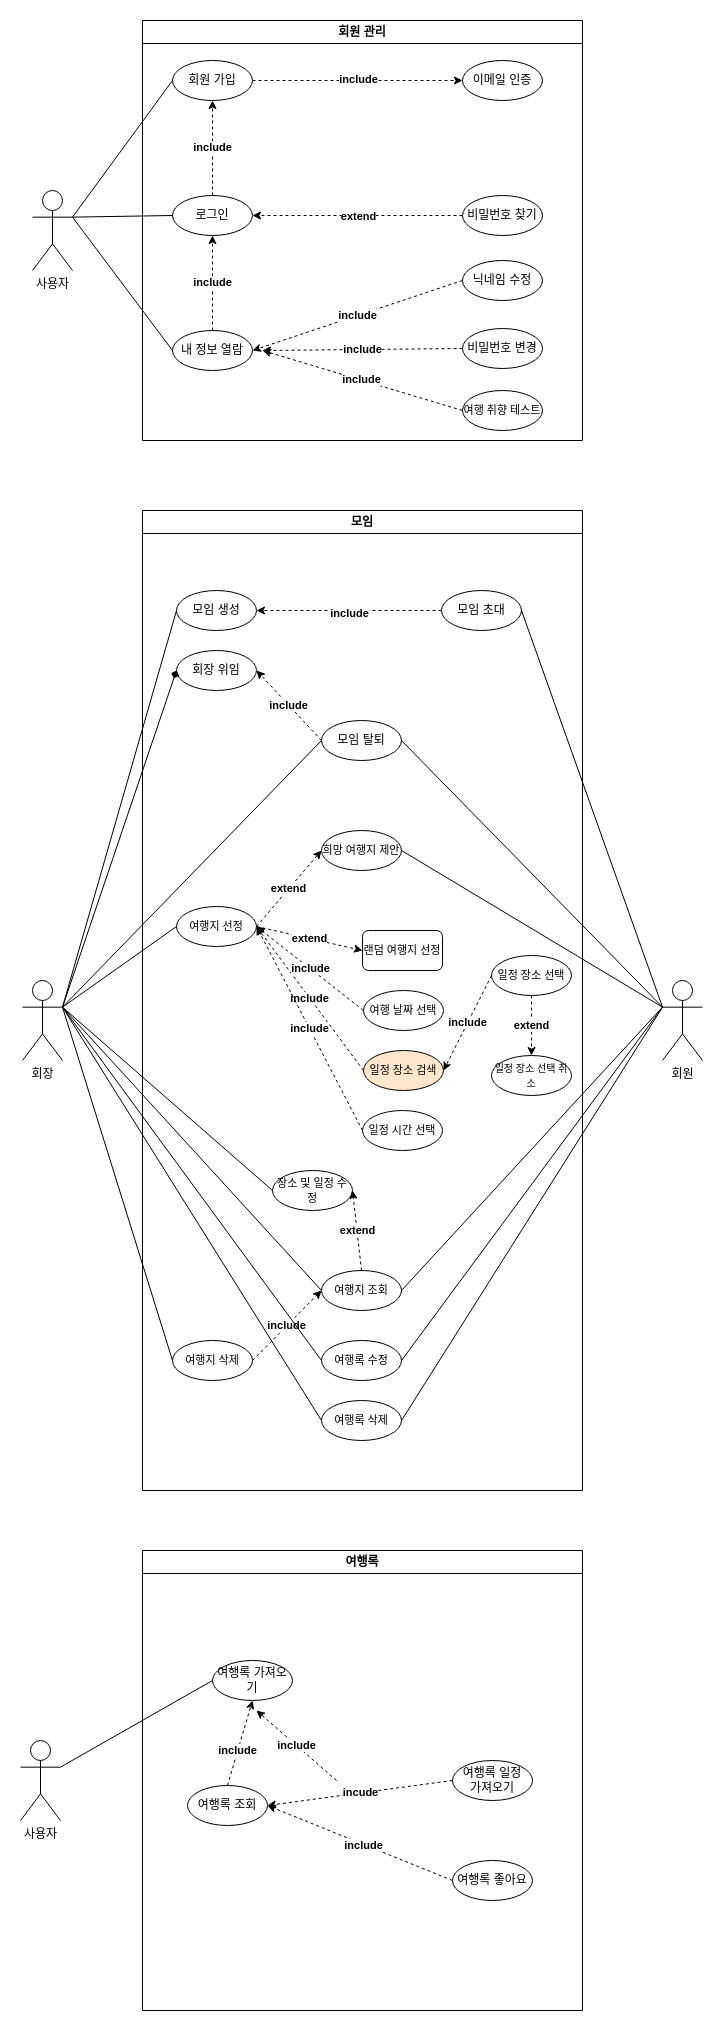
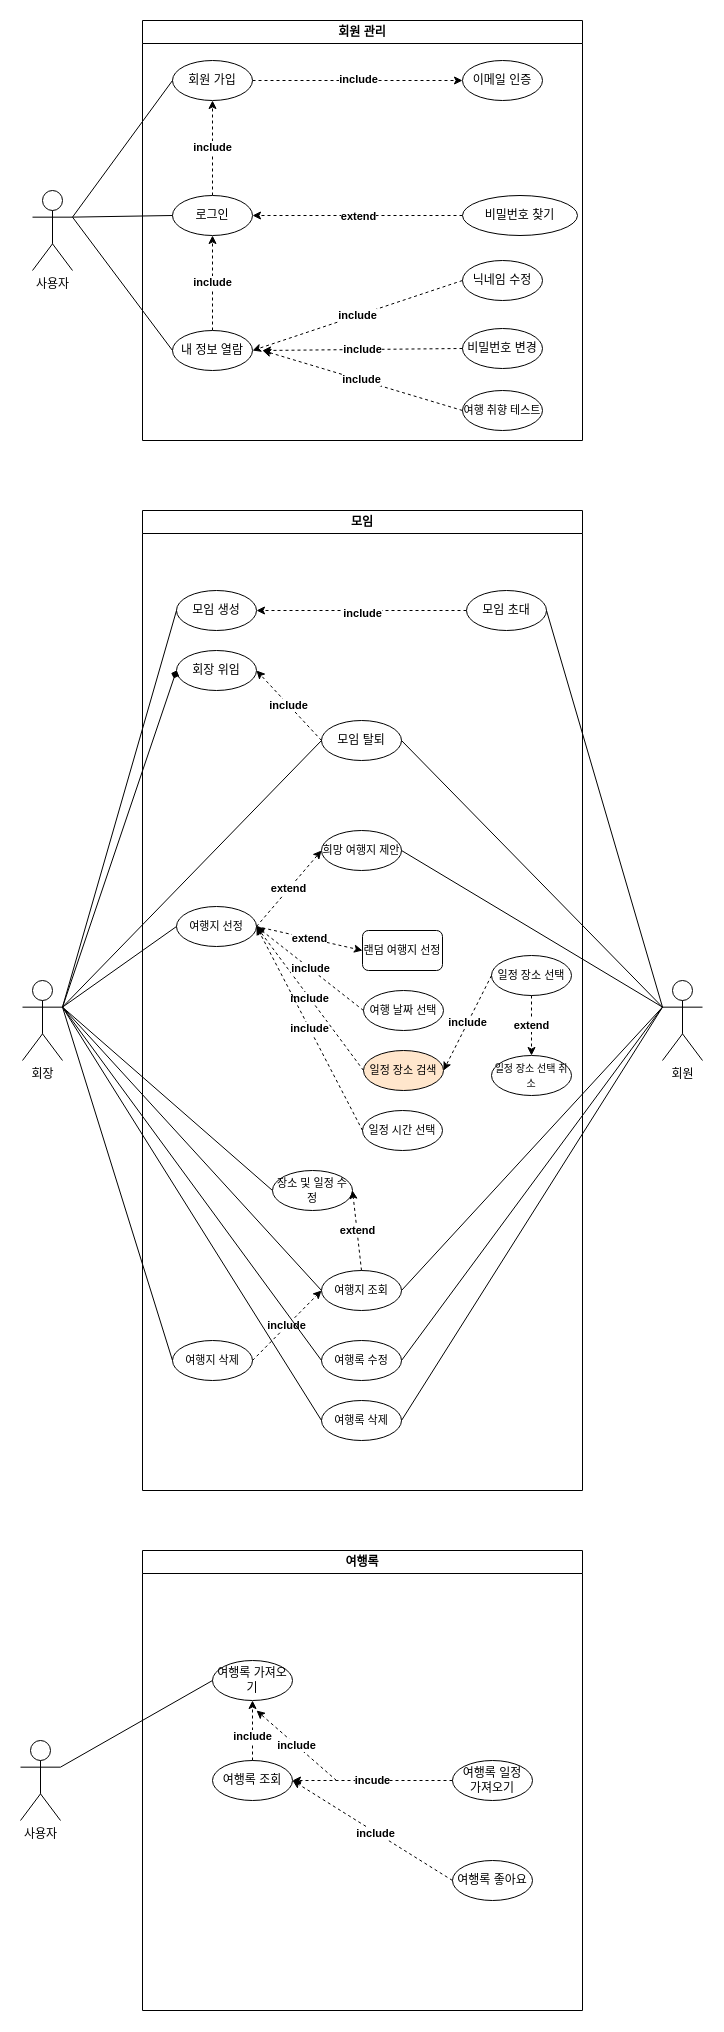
(503, 216) -> (520, 216)
(482, 611) -> (507, 611)
(228, 1806) -> (253, 1781)
